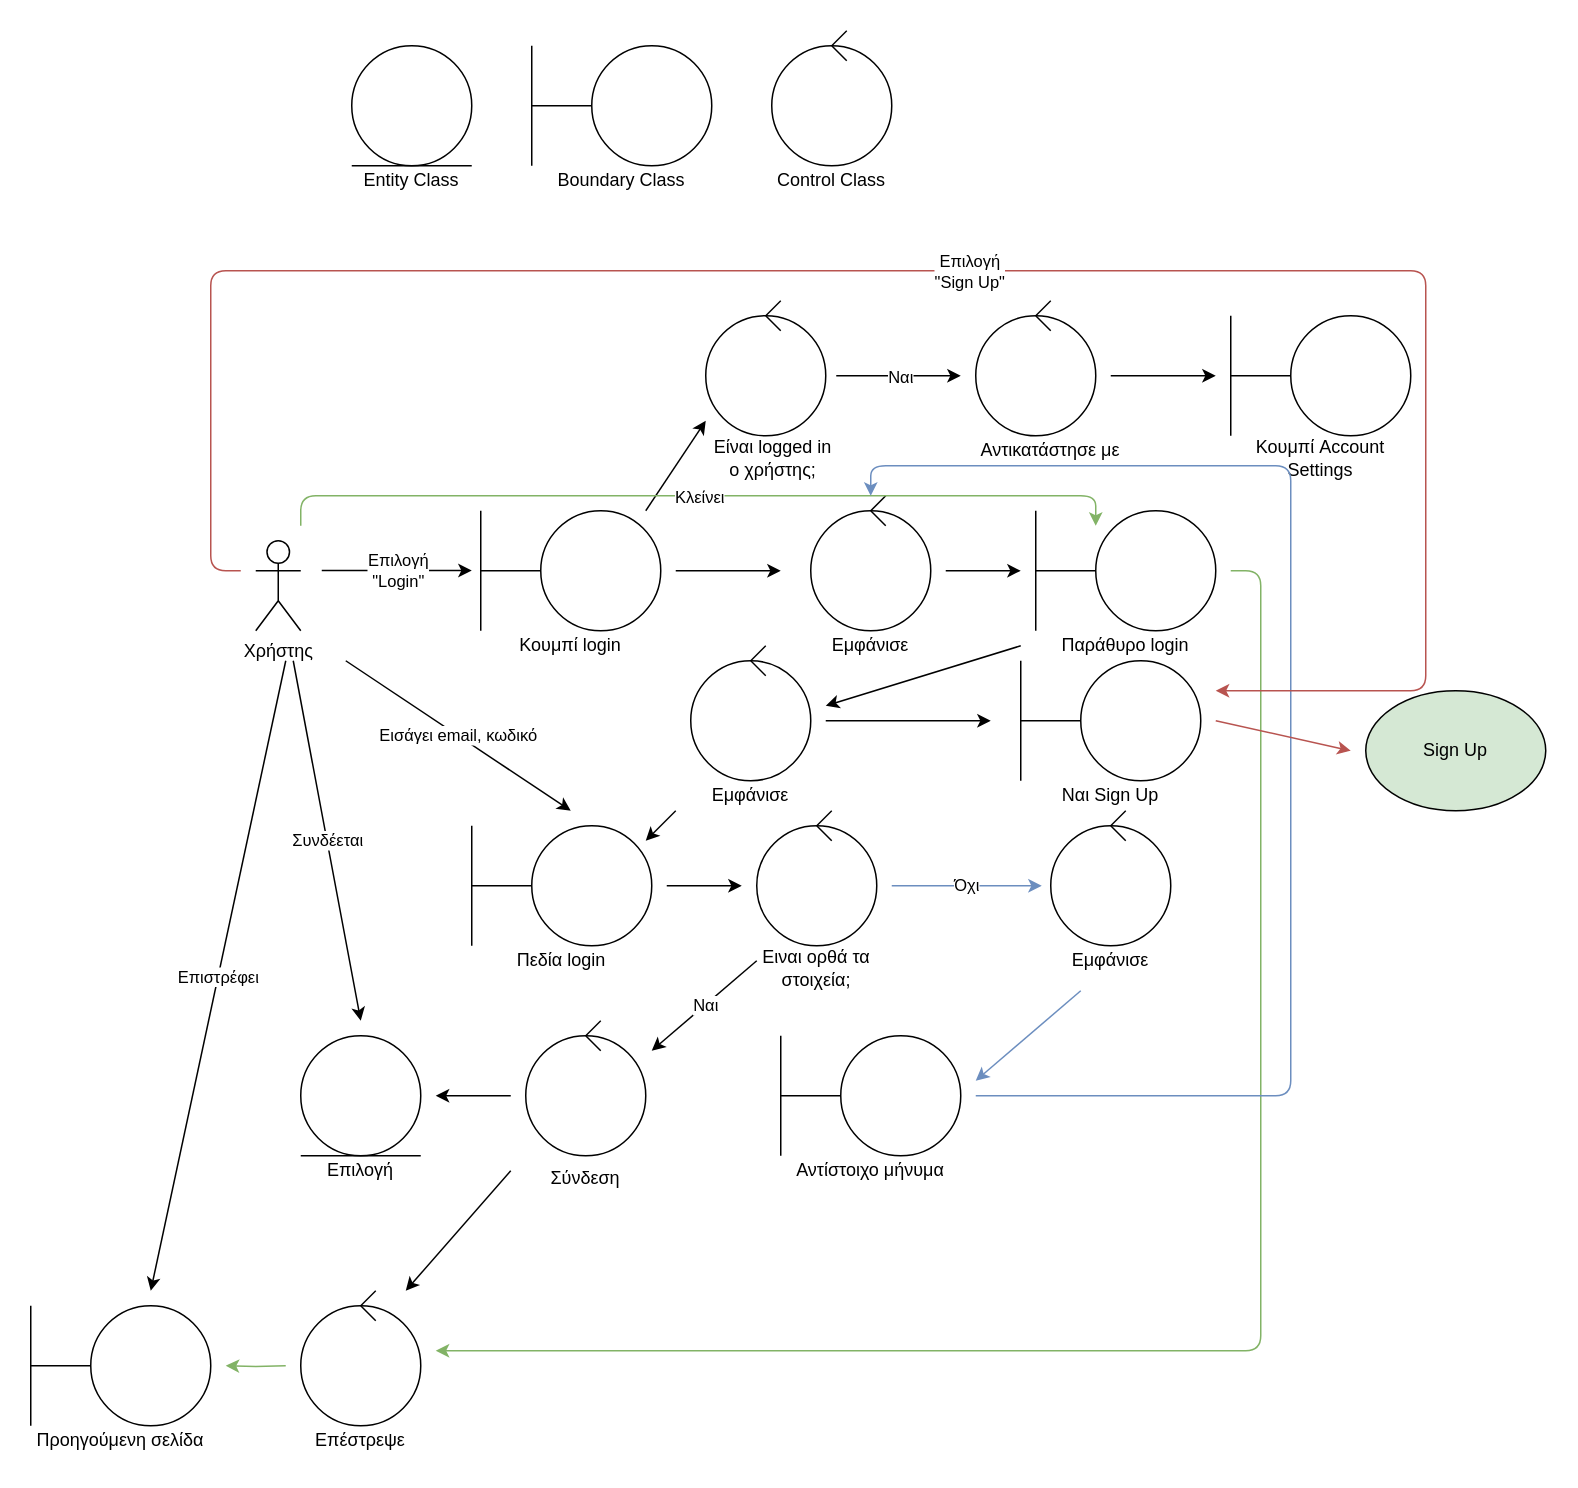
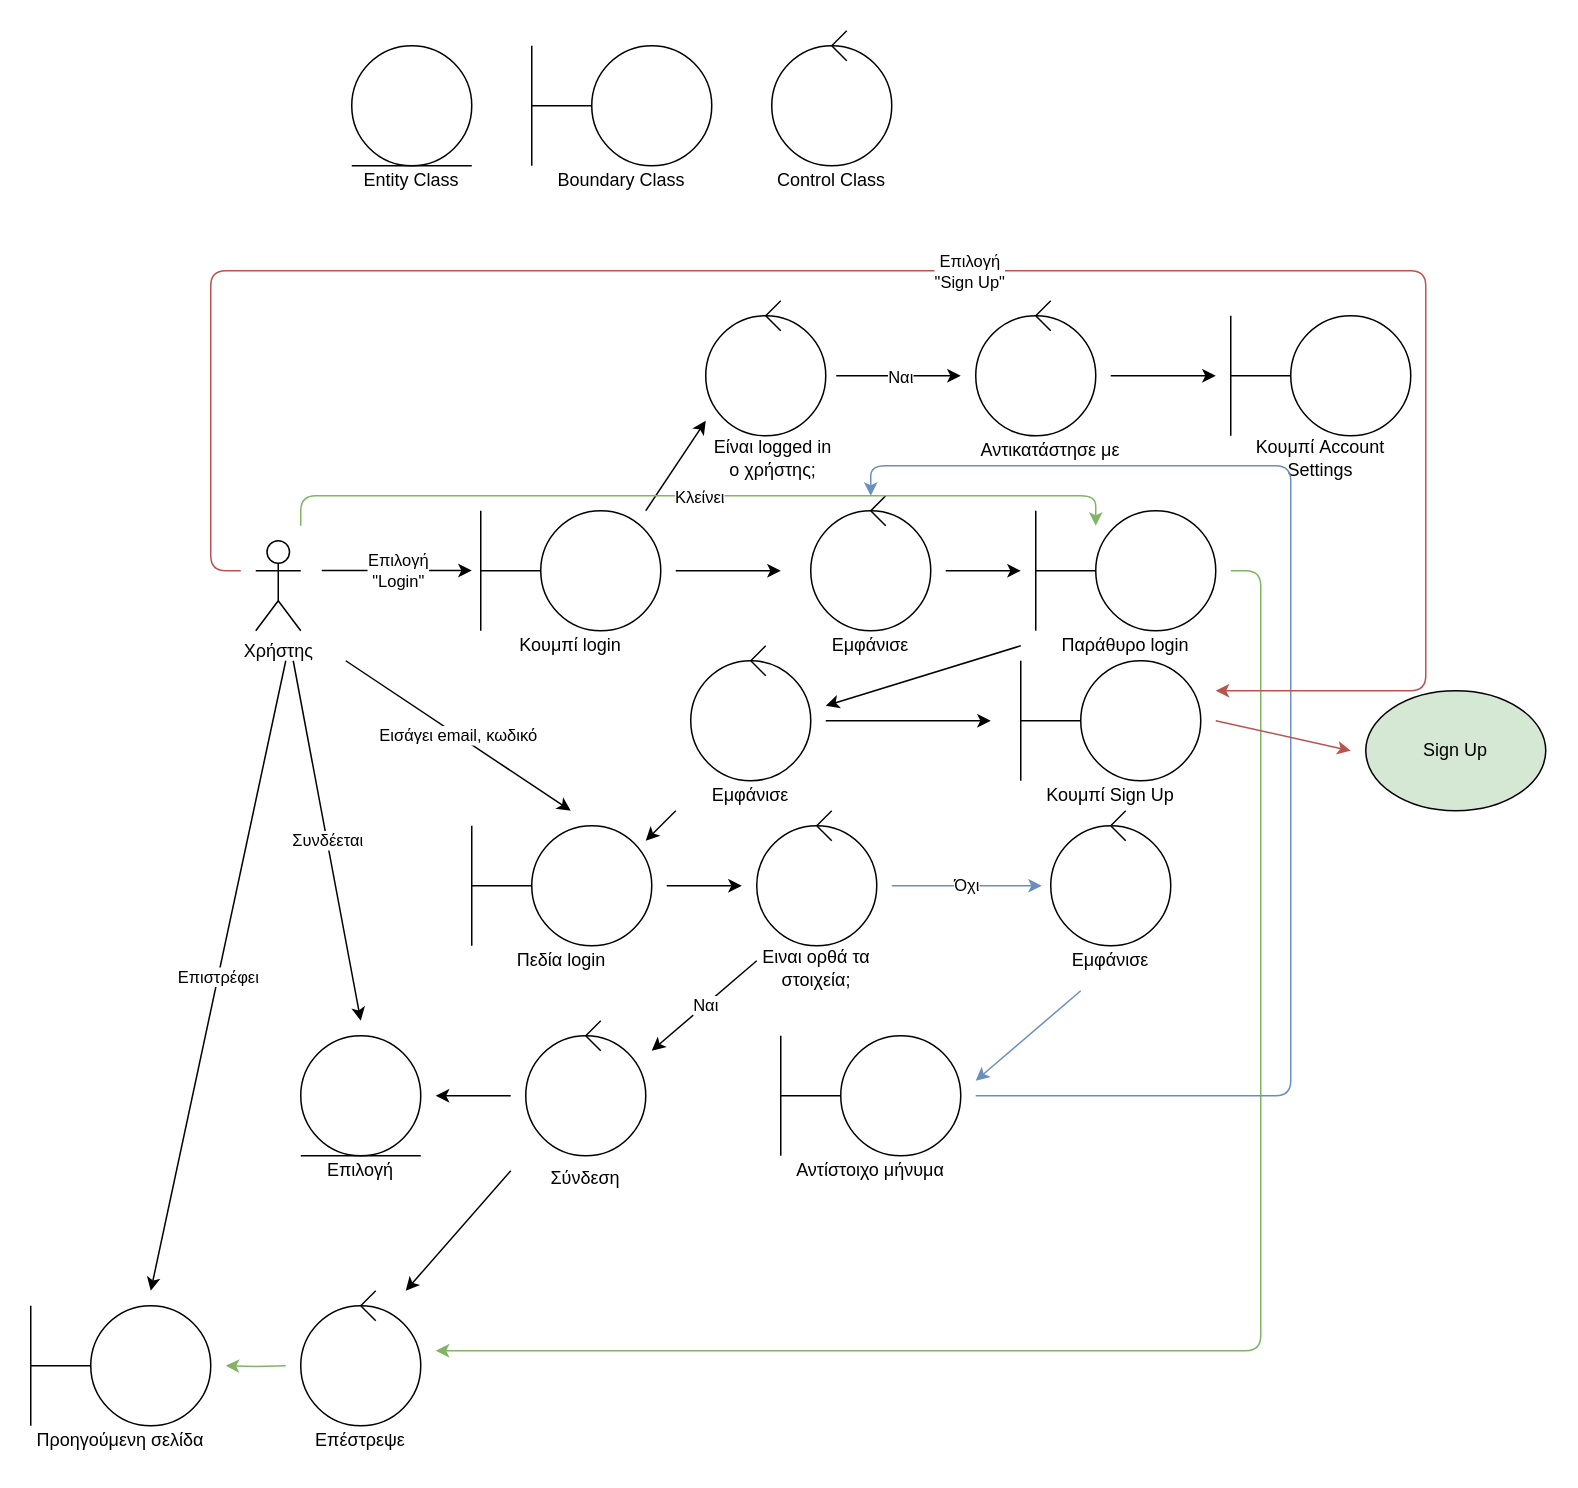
(1111, 796) -> (1111, 796)
